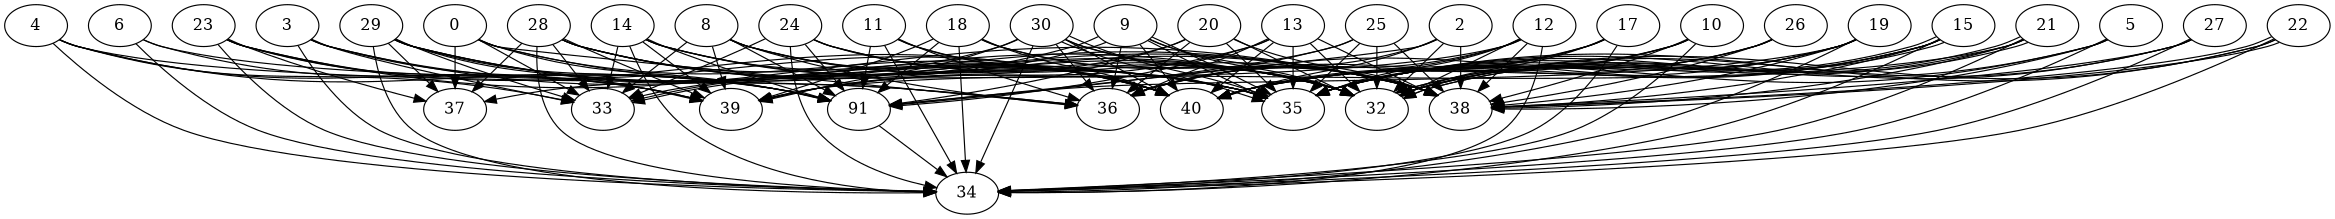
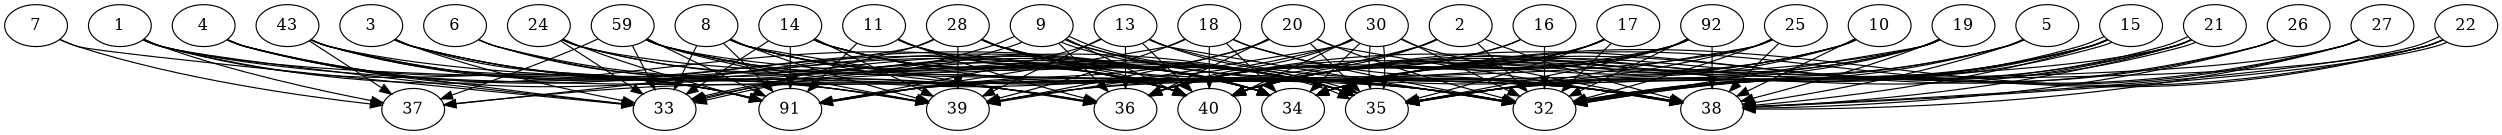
none -> (36, 26)
(204, 26) -> (287, 26)
(371, 26) -> (623, 26)
(455, 26) -> (120, 26)
none -> (1544, 26)
(1544, 26) -> (1712, 26)
(1120, 68) -> none
(1551, 68) -> none
(908, 148) -> (994, 68)
